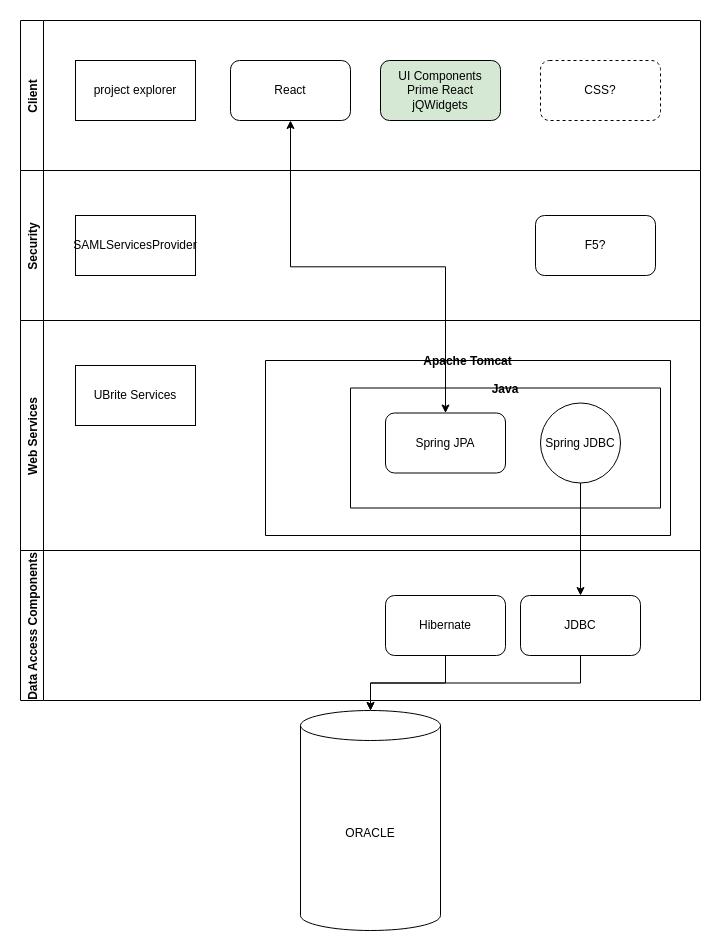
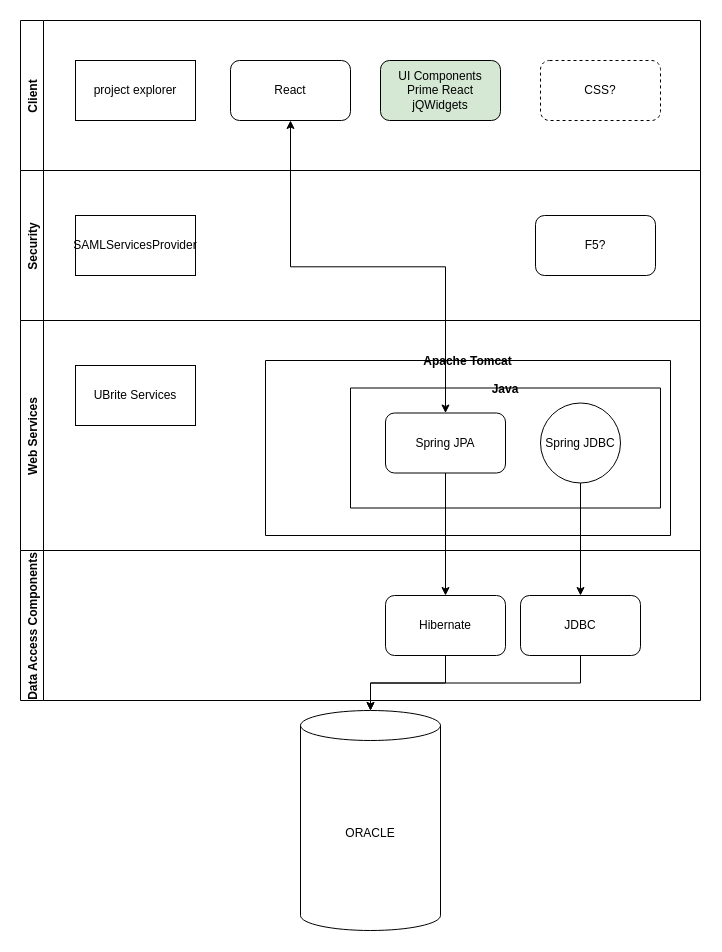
none -> (446, 531)
